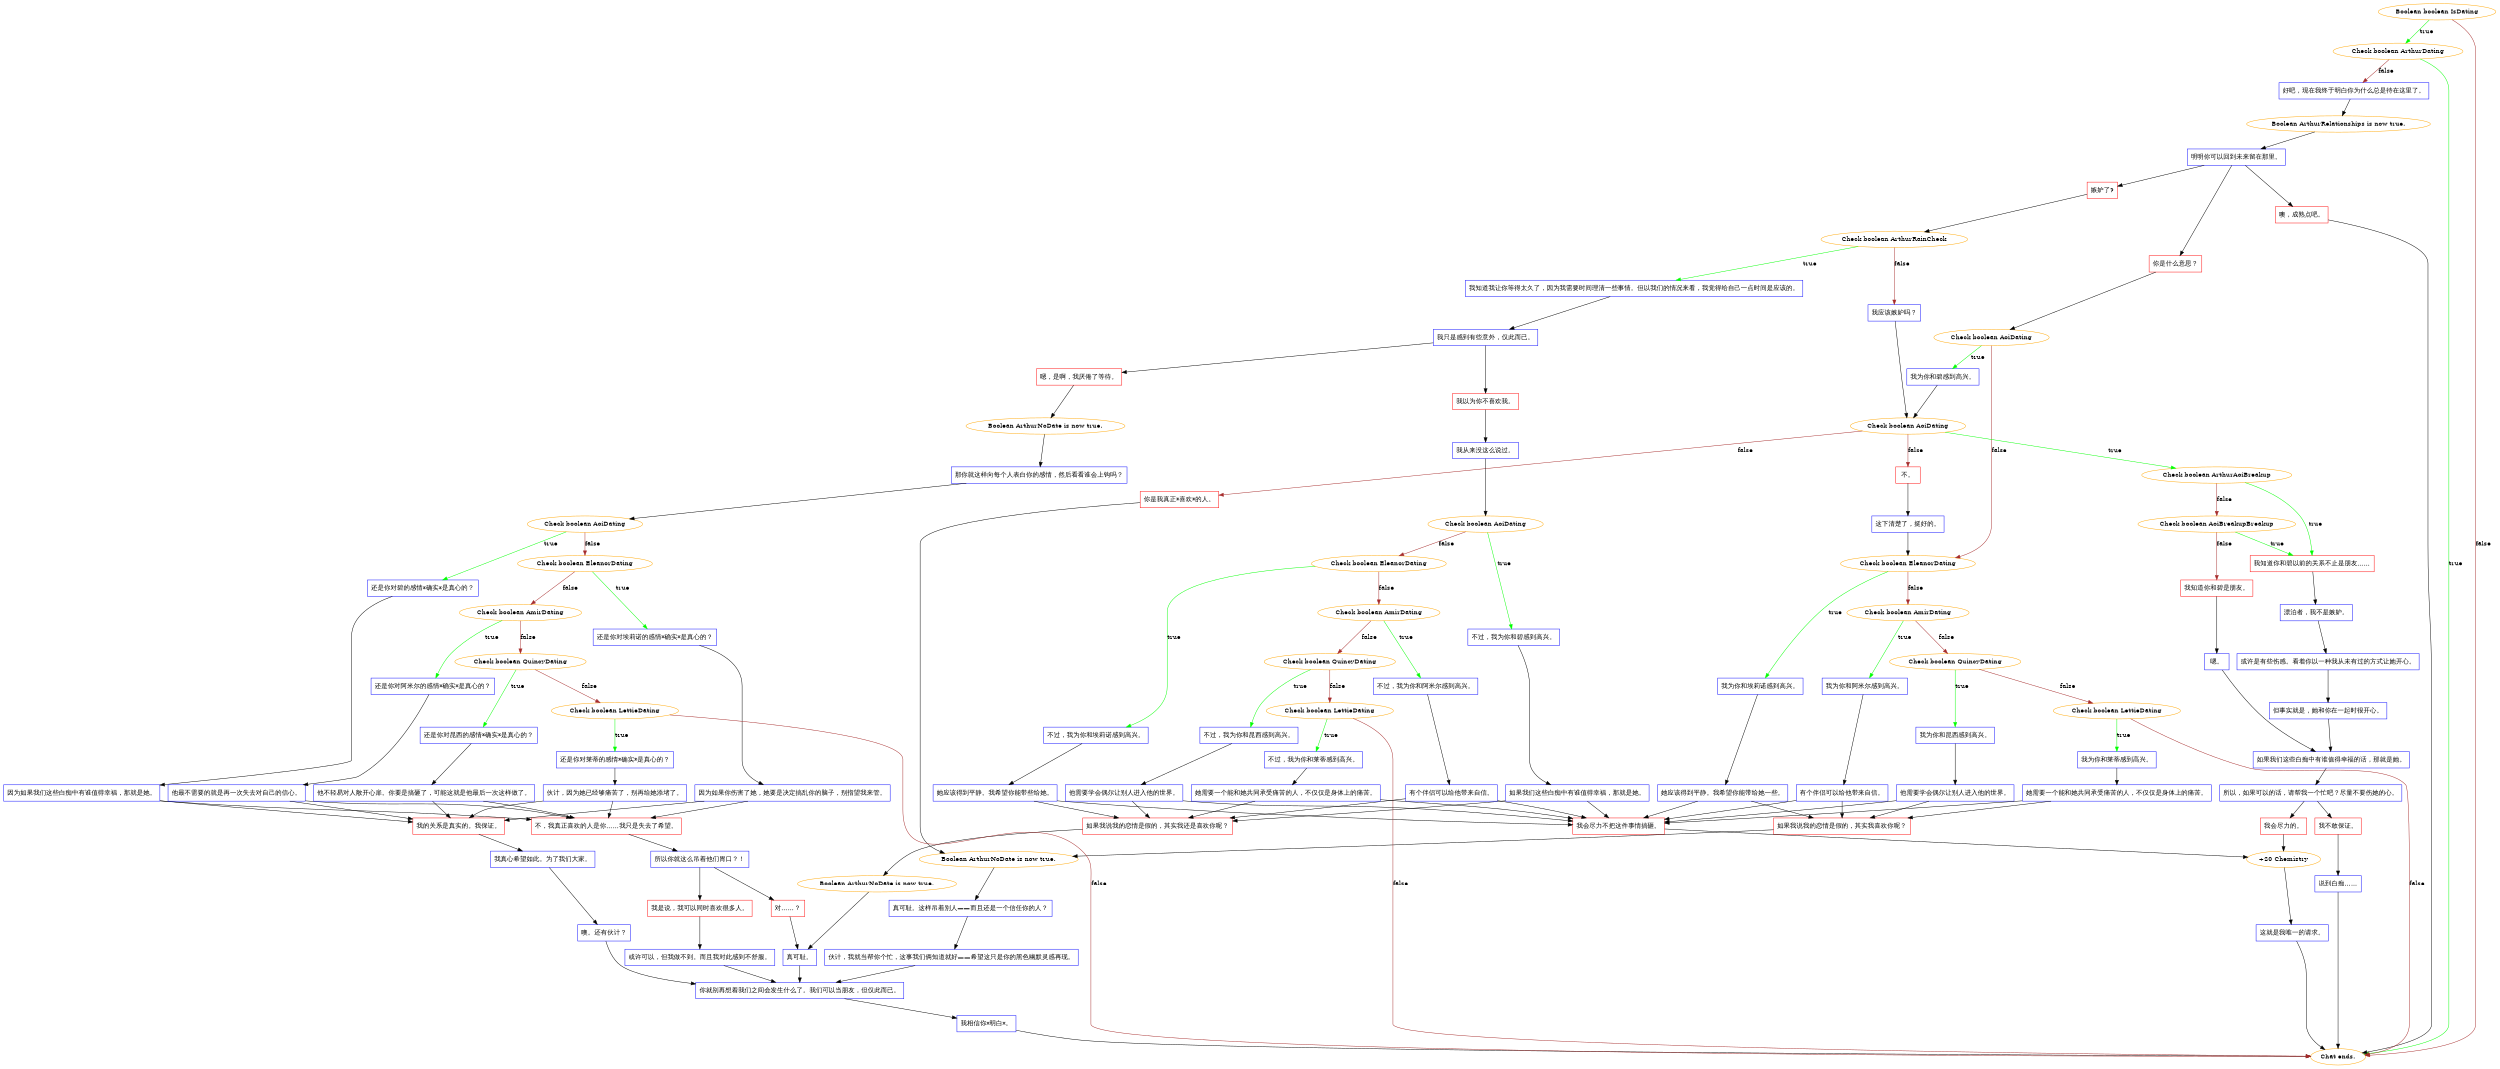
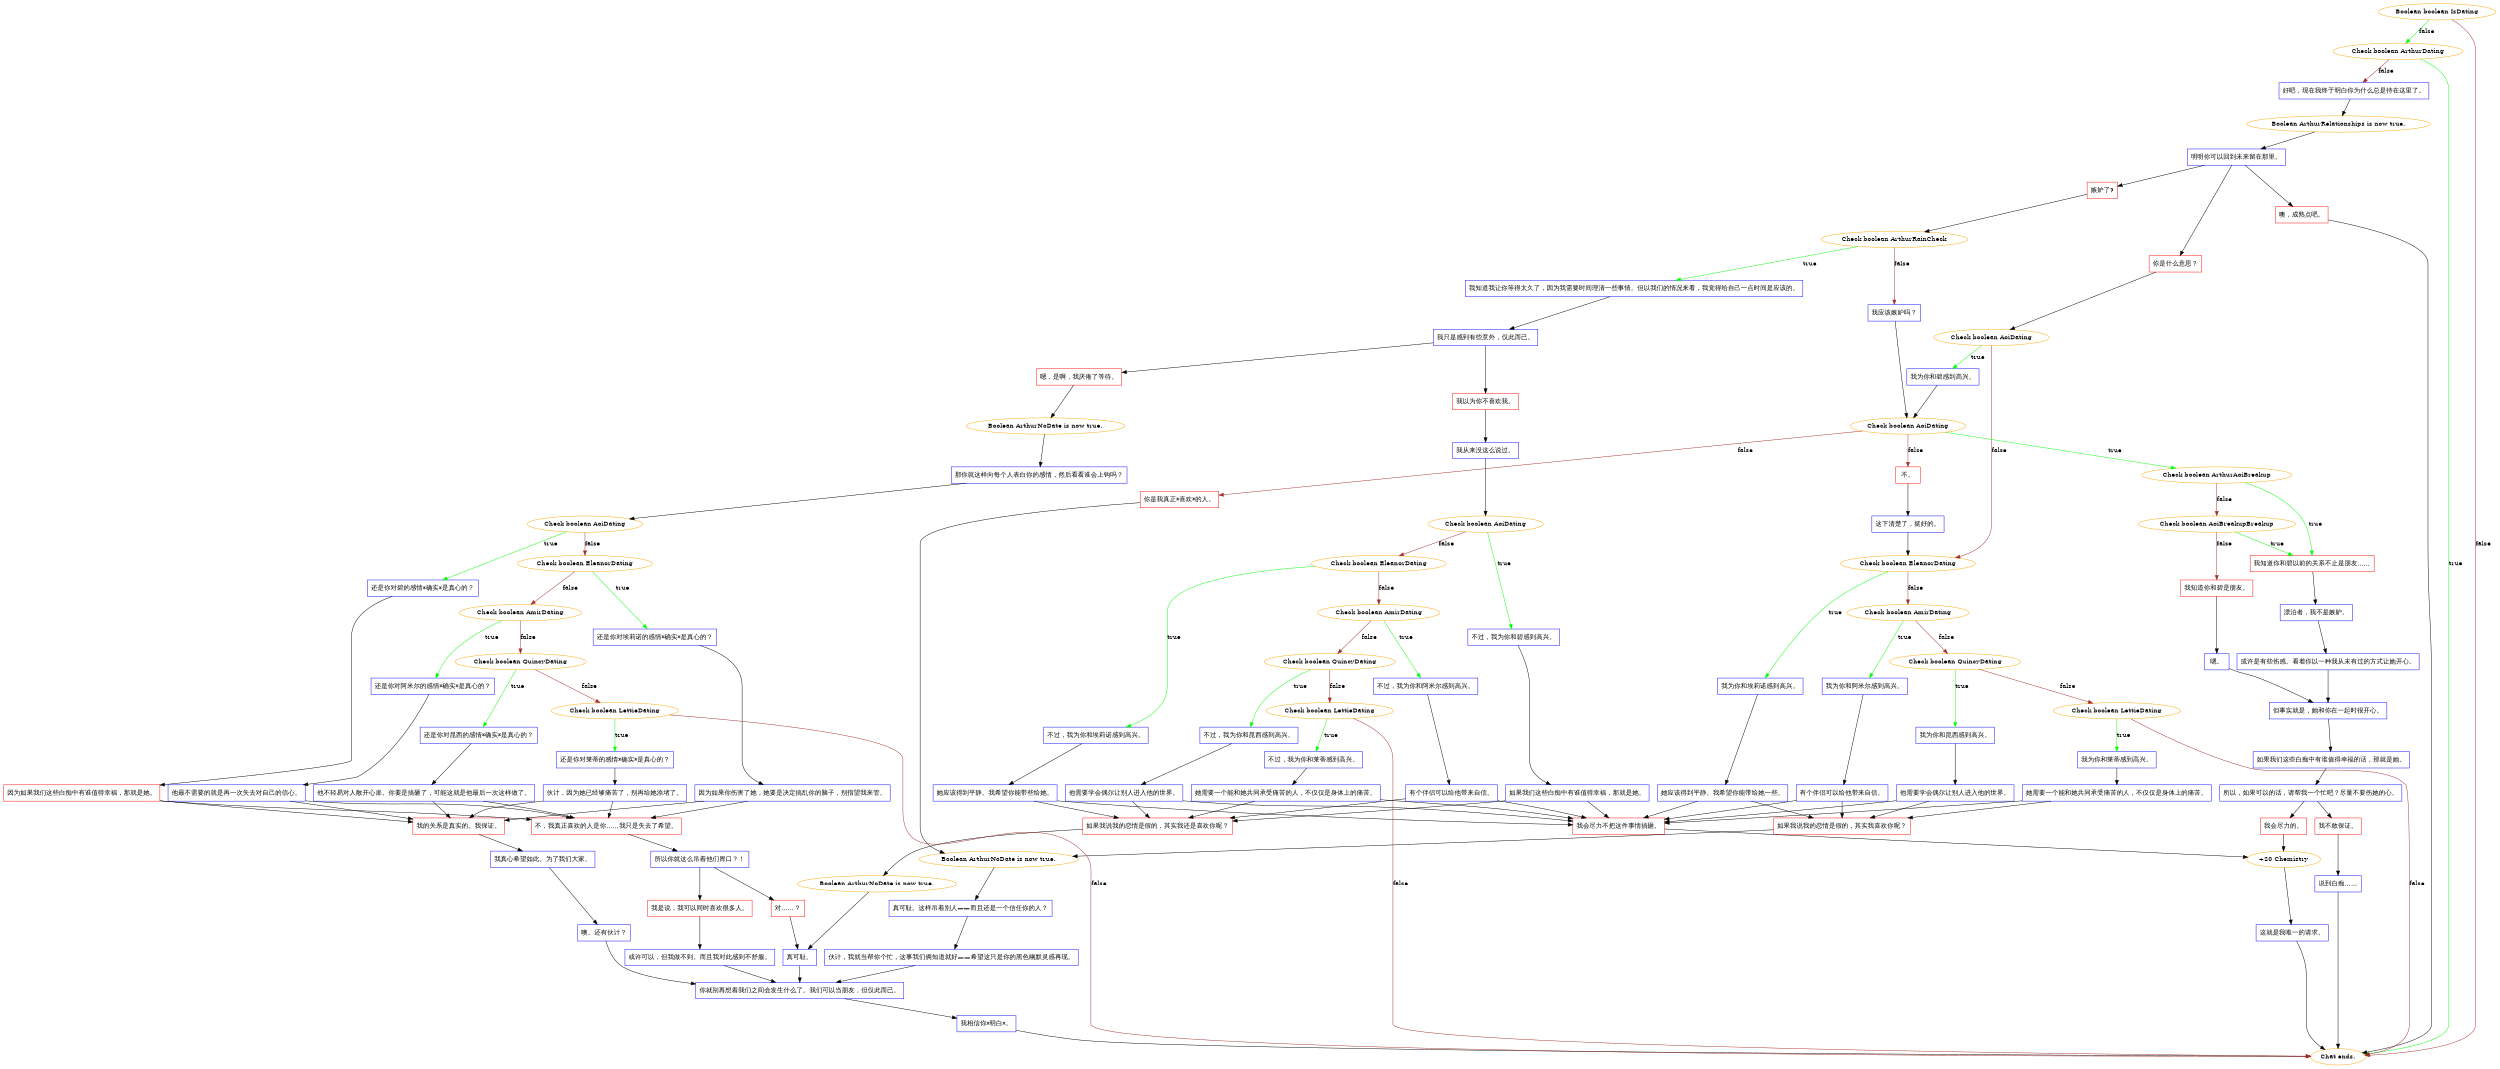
(2427, 32) -> (2427, 32)
(2261, 716) -> (2270, 682)
(82, 793) -> (82, 793)
